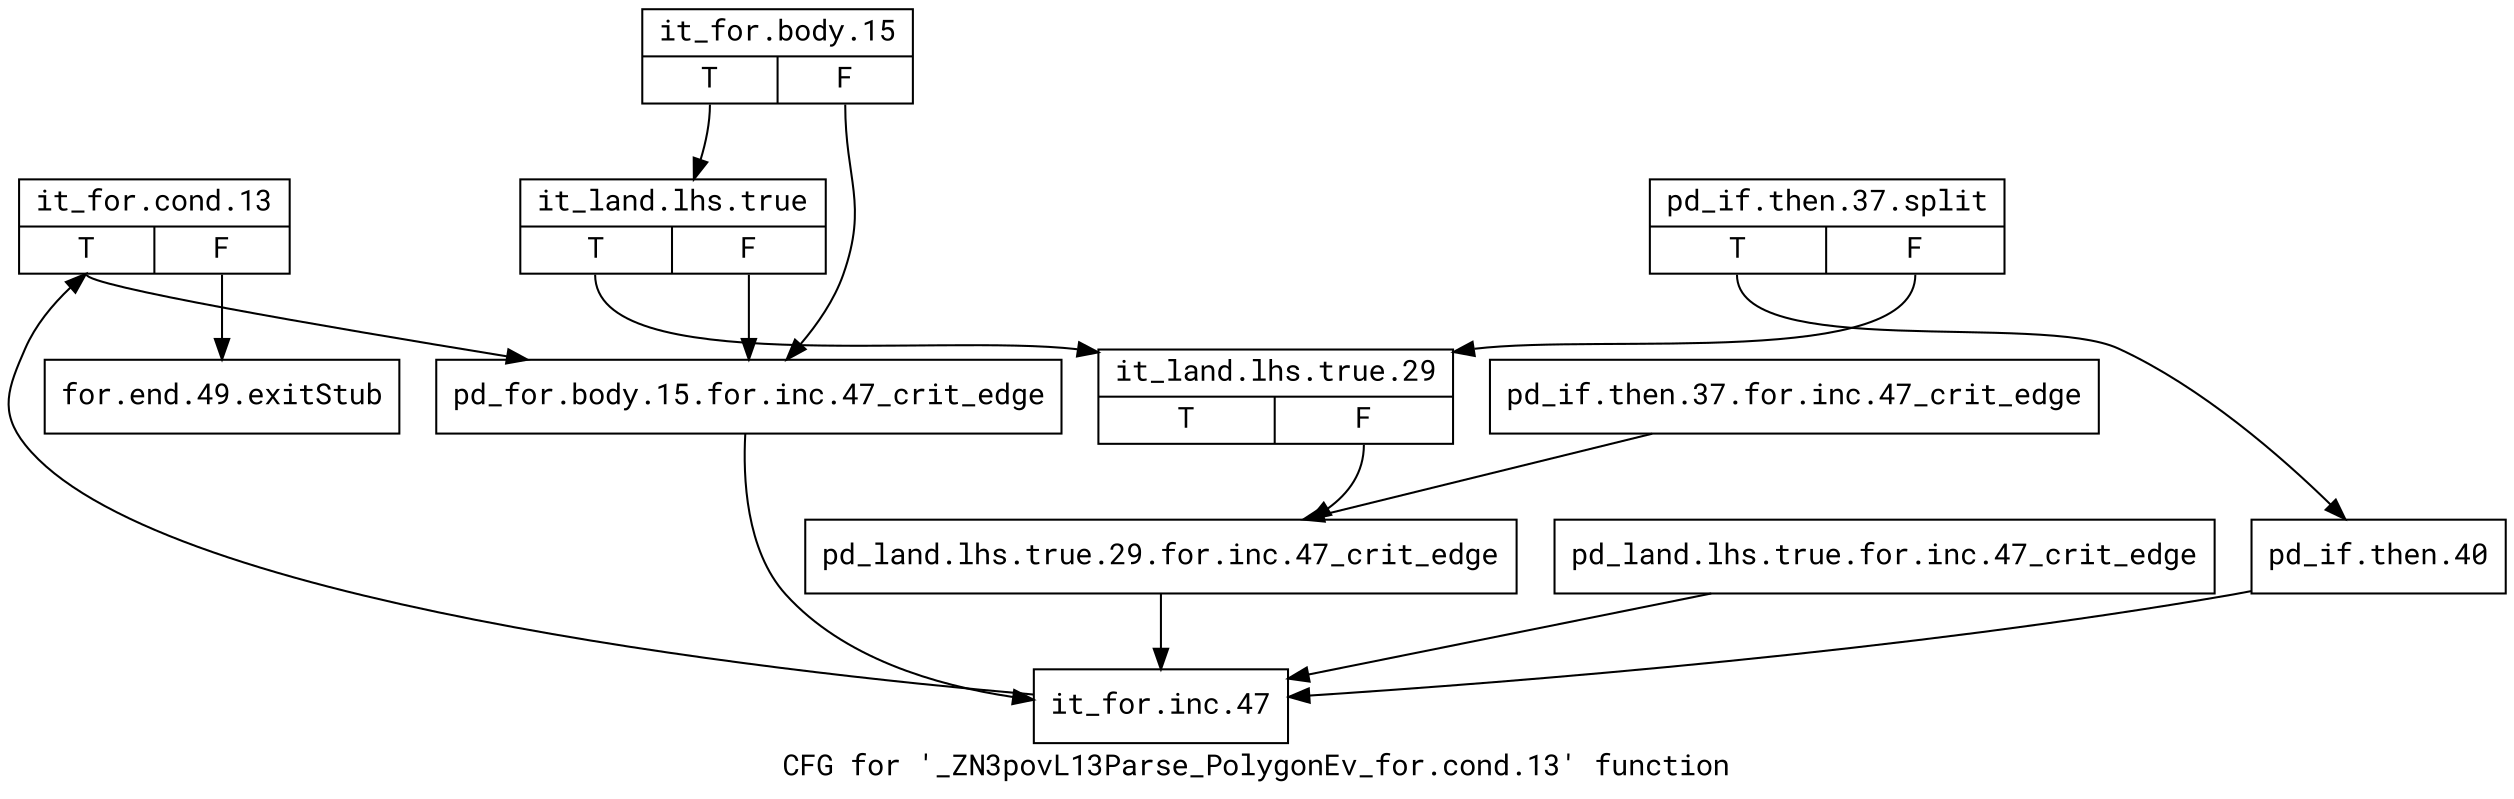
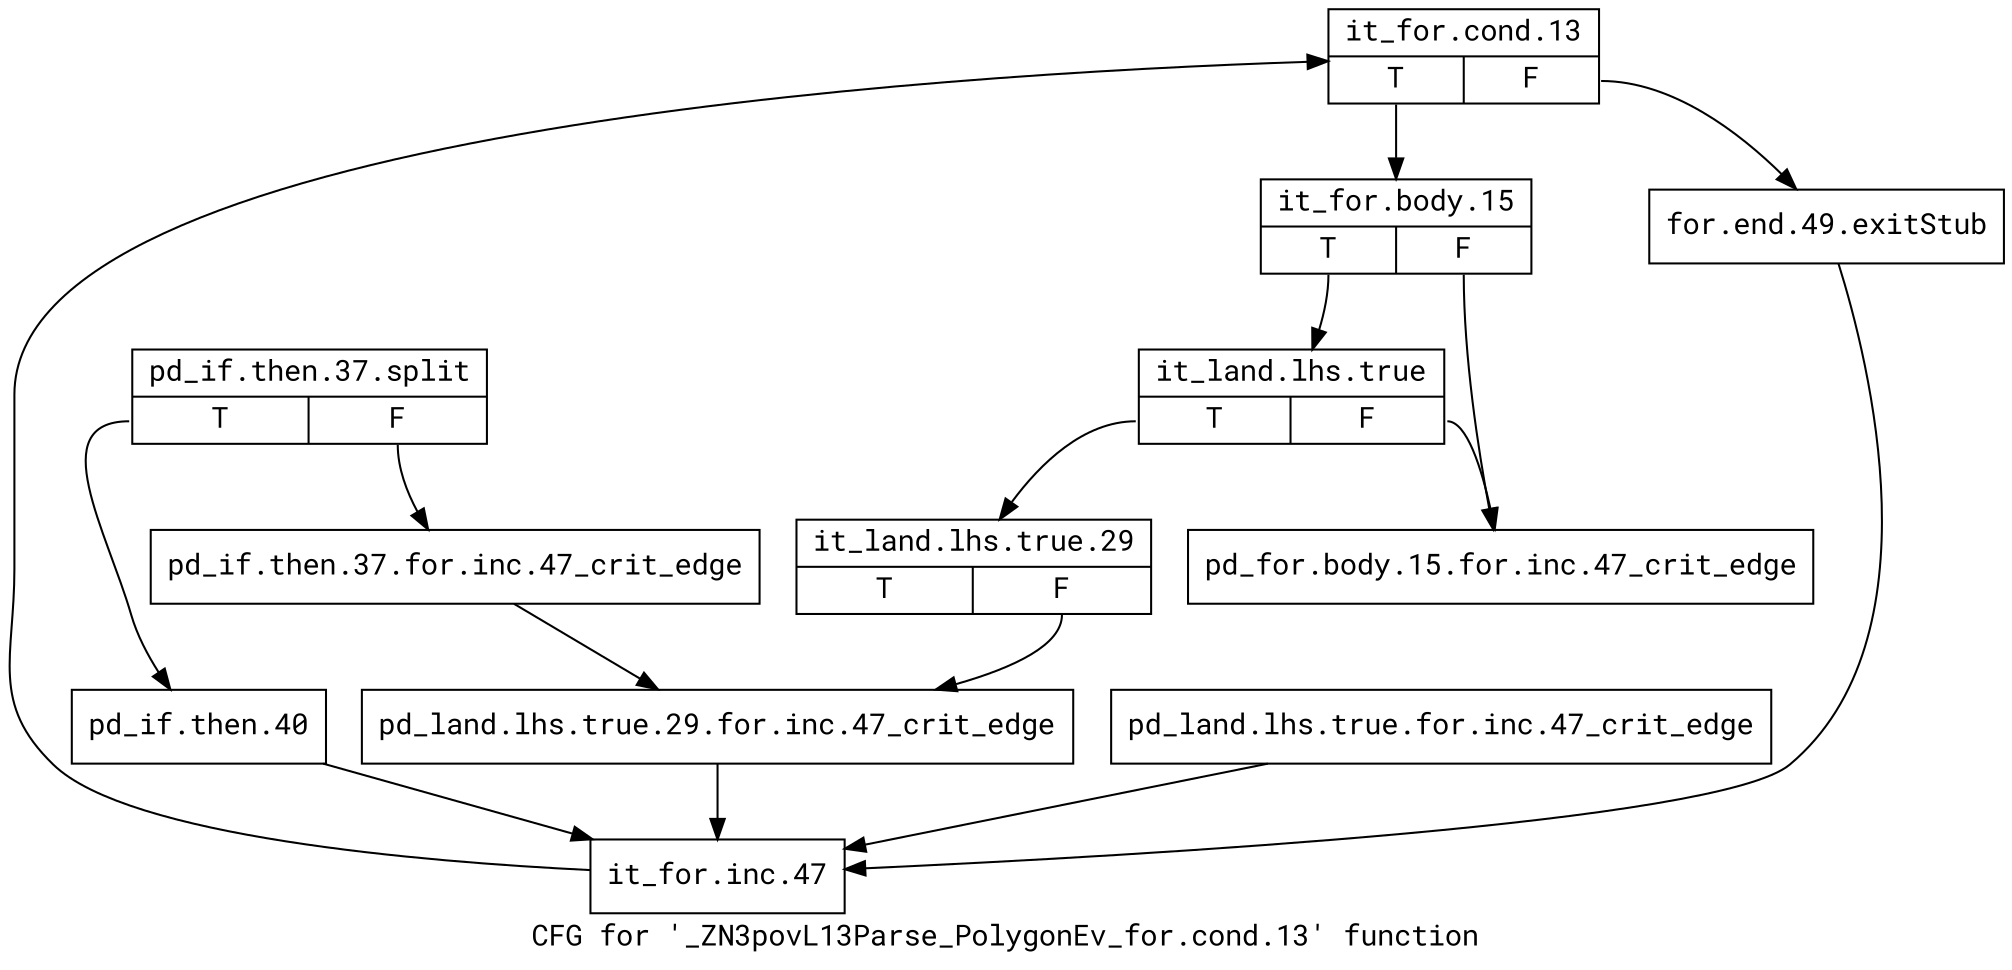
(296, 321) -> (1396, 131)
(1708, 343) -> (404, 479)
(817, 623) -> (1595, 812)
